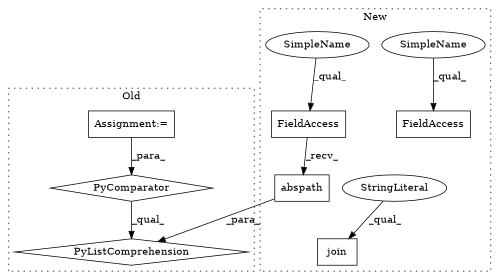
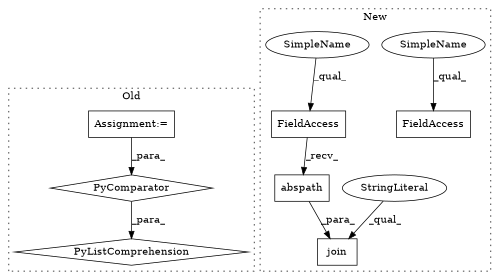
(220, 219) -> (318, 217)
(148, 220) -> (148, 220)
